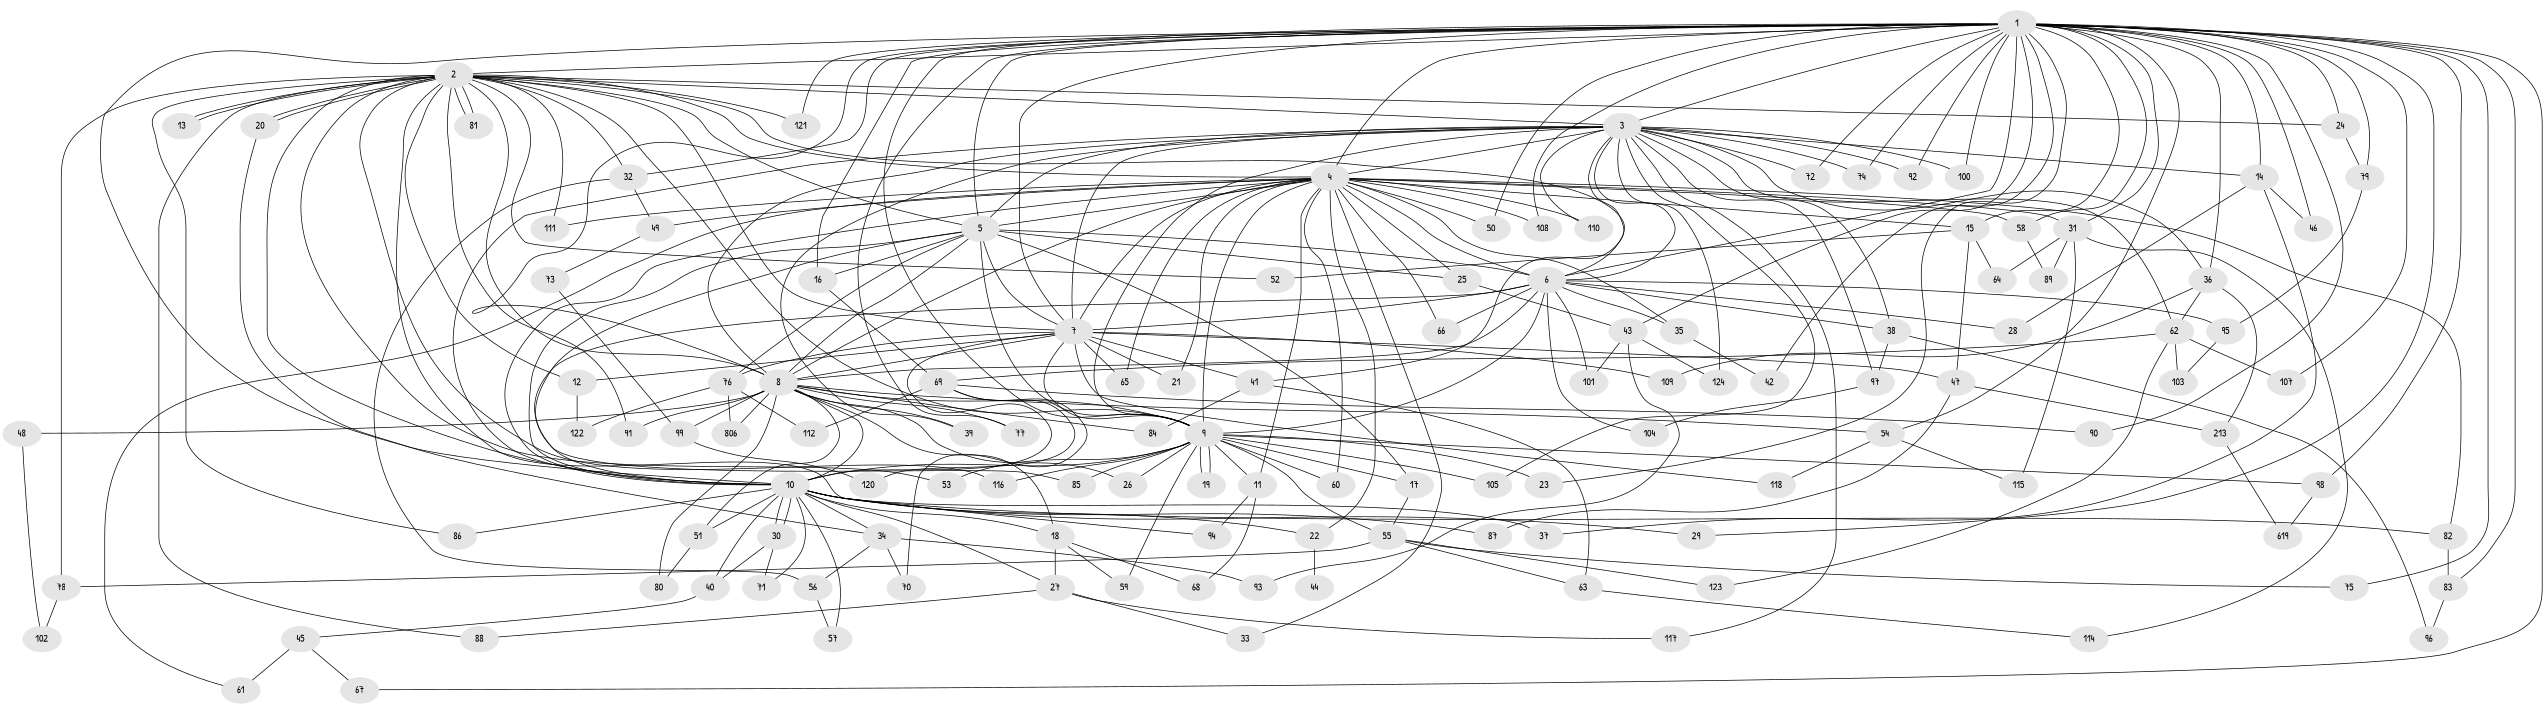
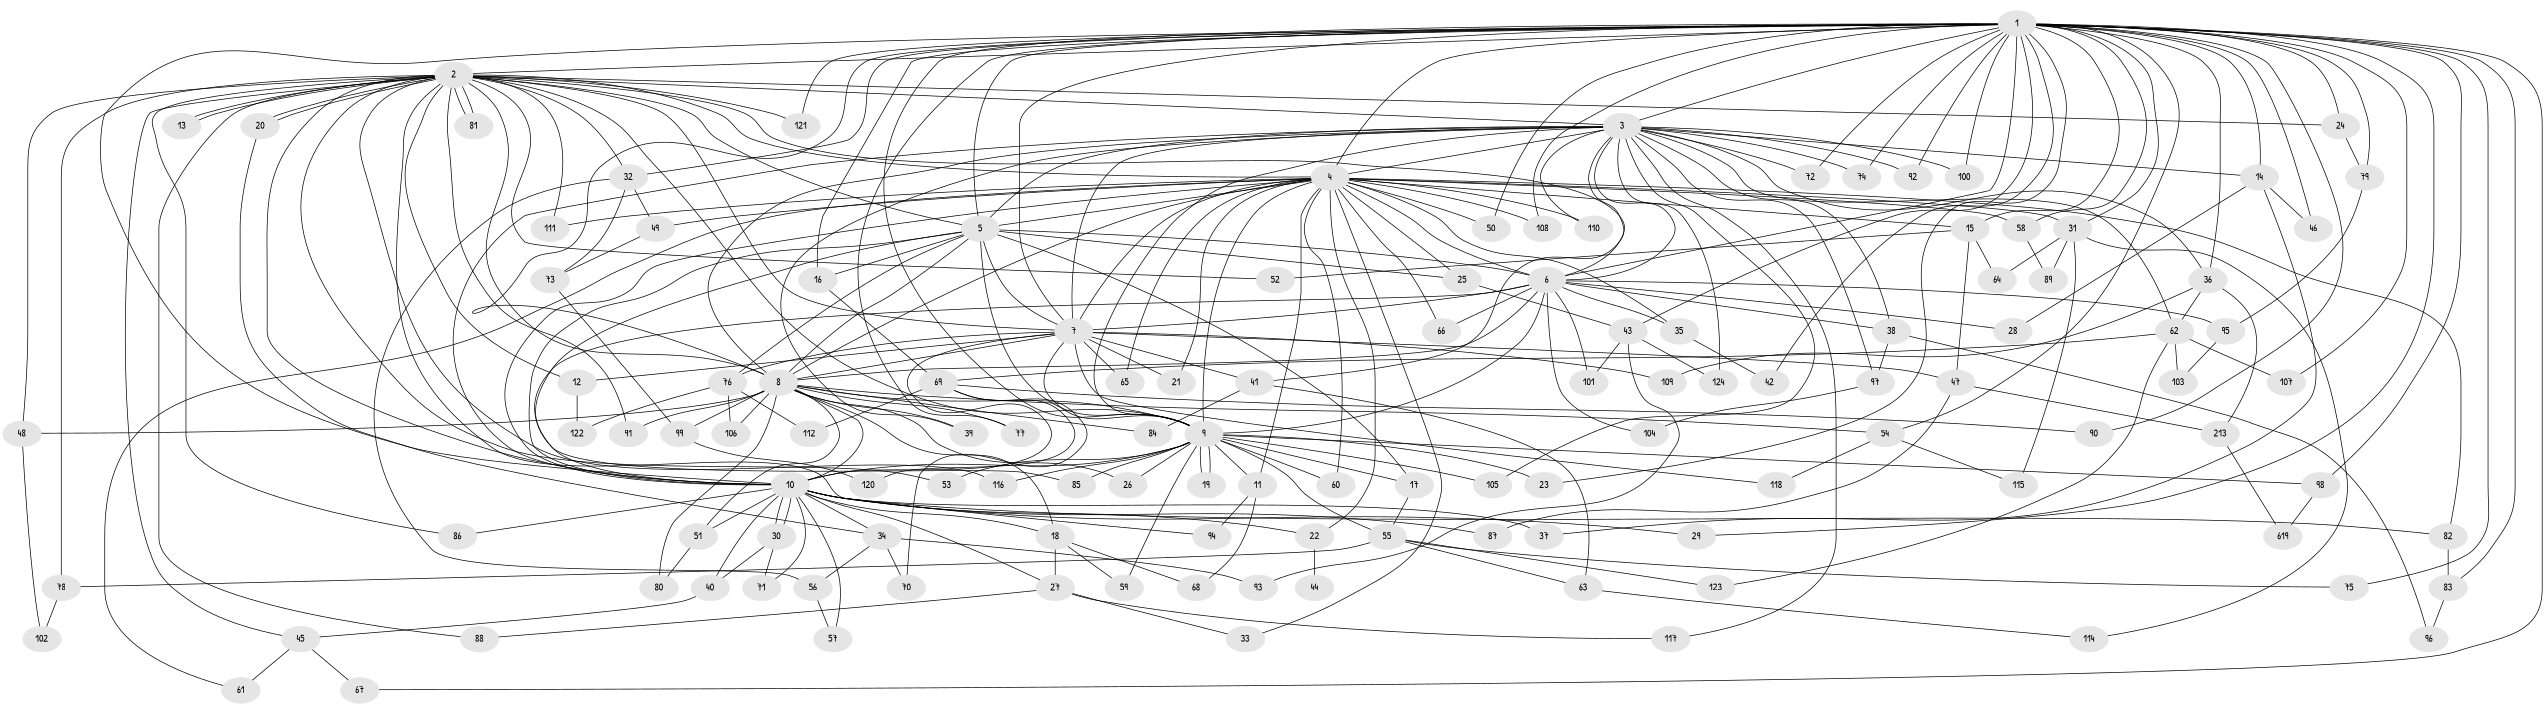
none -> (85, 103)
none -> (603, 237)
none -> (127, 271)
(731, 434) -> (731, 434)
